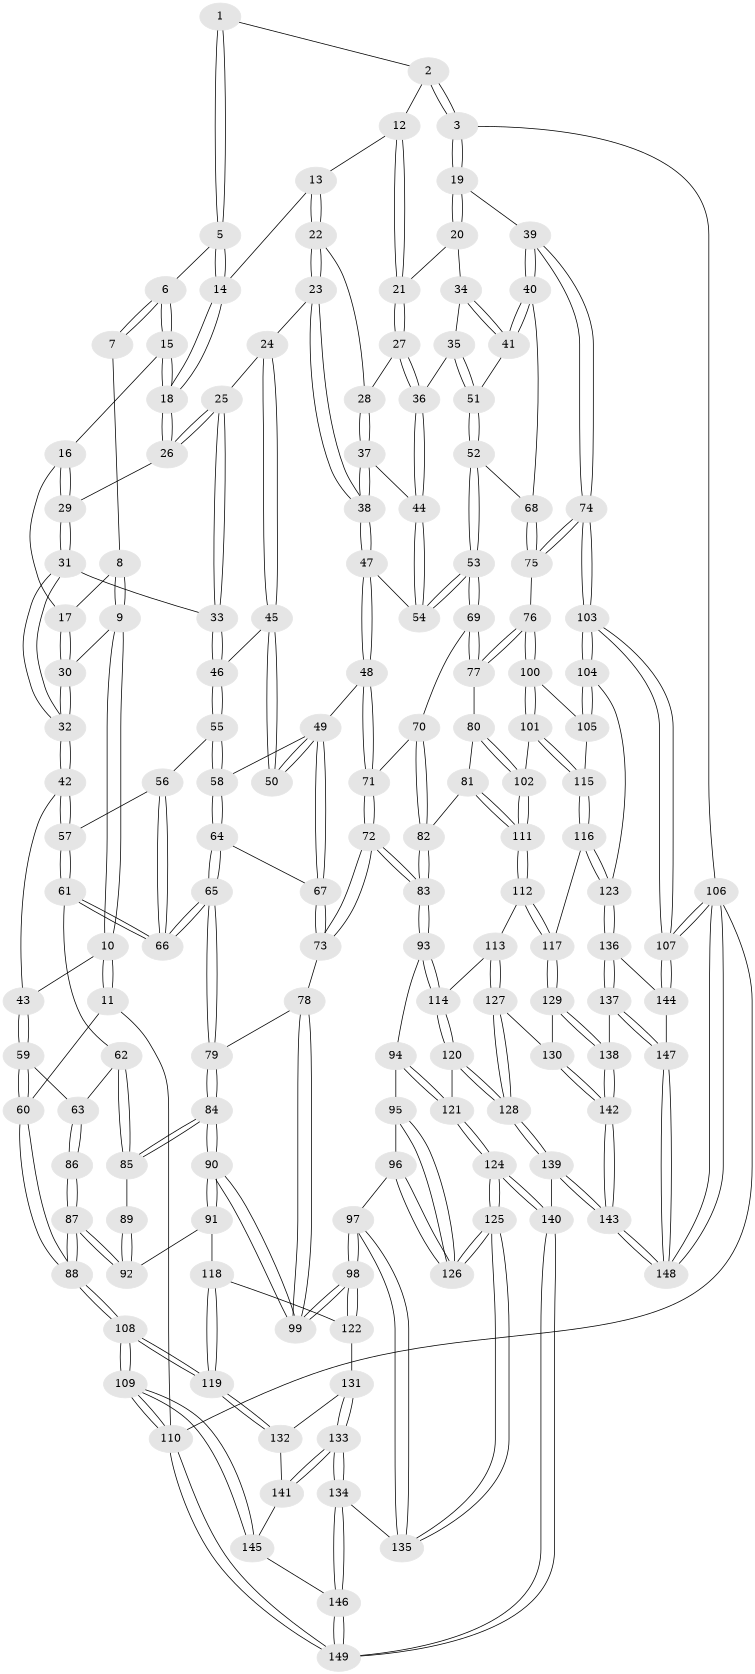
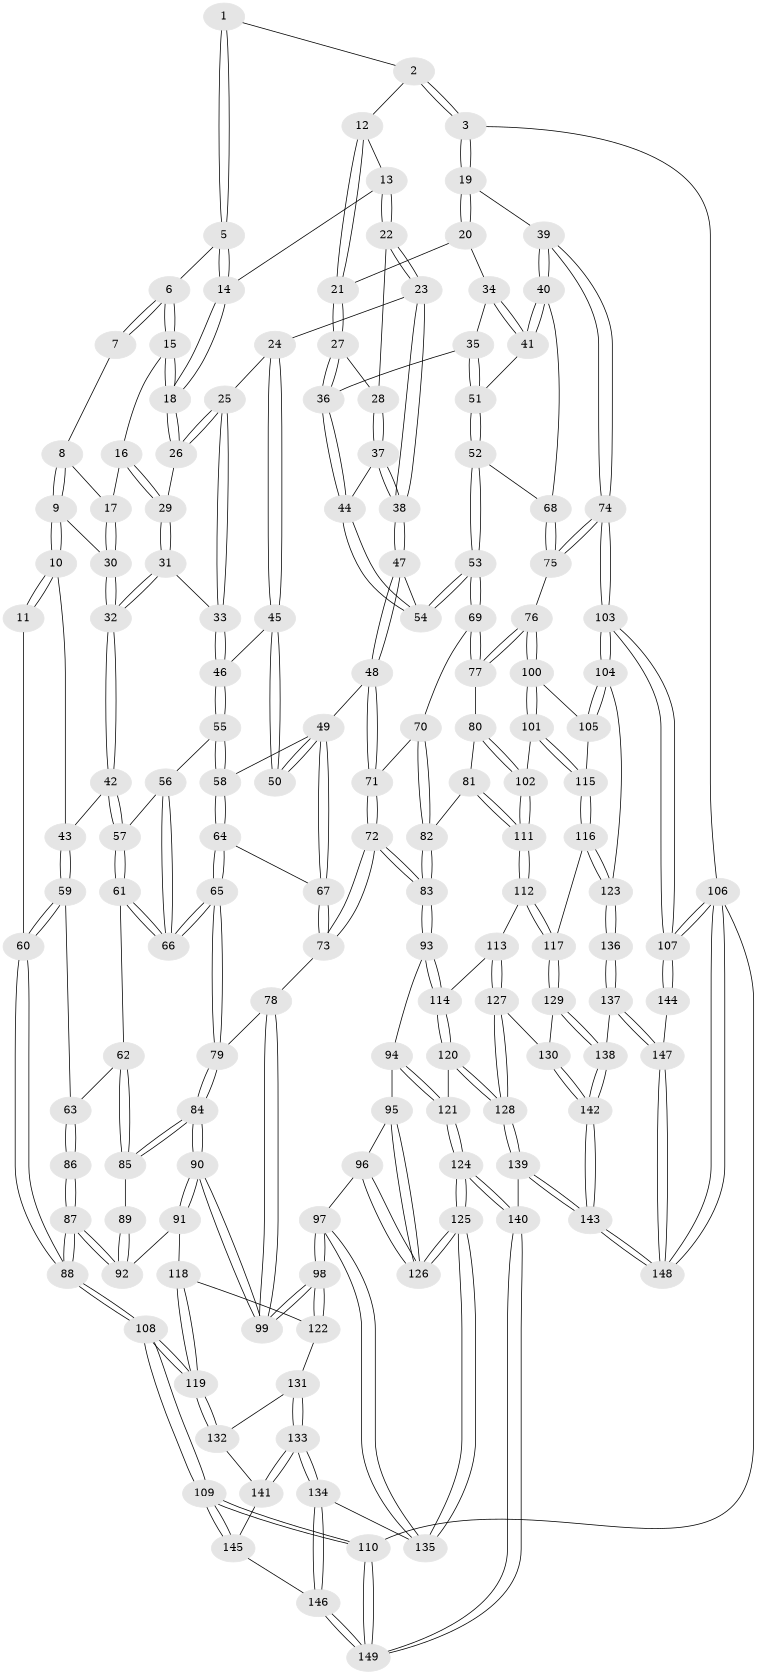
(638, 974) -> none
(169, 1211) -> none
